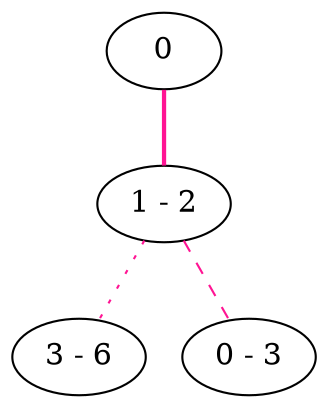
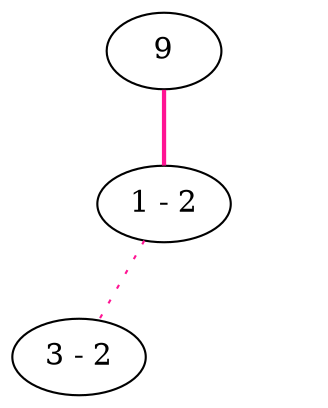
(164, 51) -> (164, 51)
(79, 357) -> (79, 357)
(249, 357) -> none
